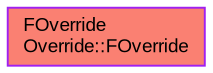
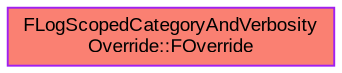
(106, 37) -> (171, 37)
